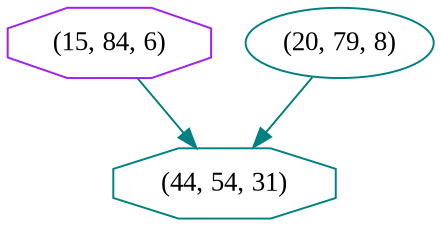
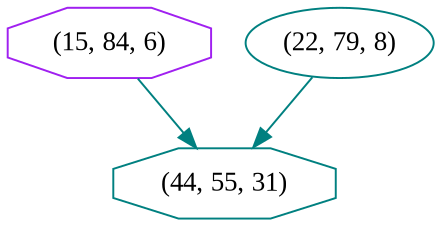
(340, 43) -> (340, 43)
(225, 183) -> (225, 183)
